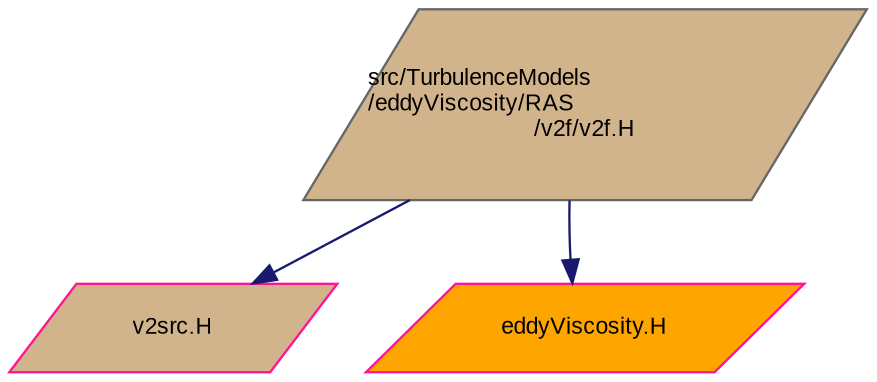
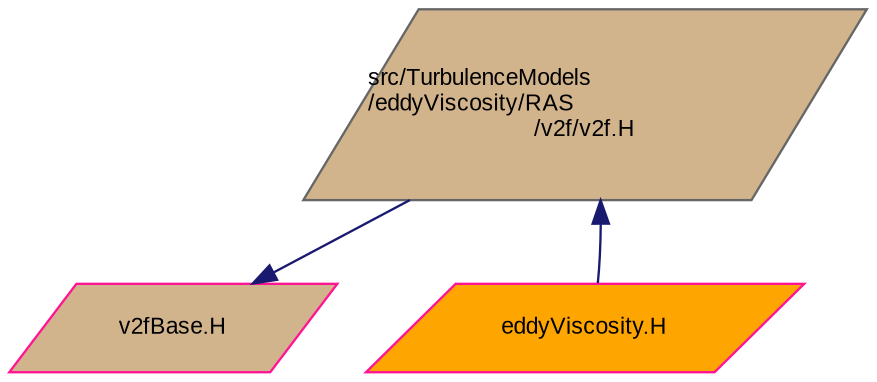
(569, 230) -> (600, 254)
(173, 328) -> (173, 328)
